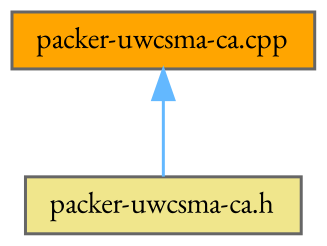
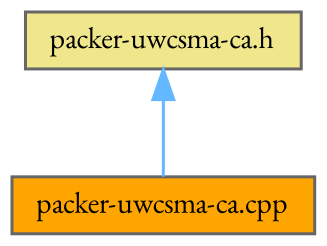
(163, 138) -> (163, 138)
